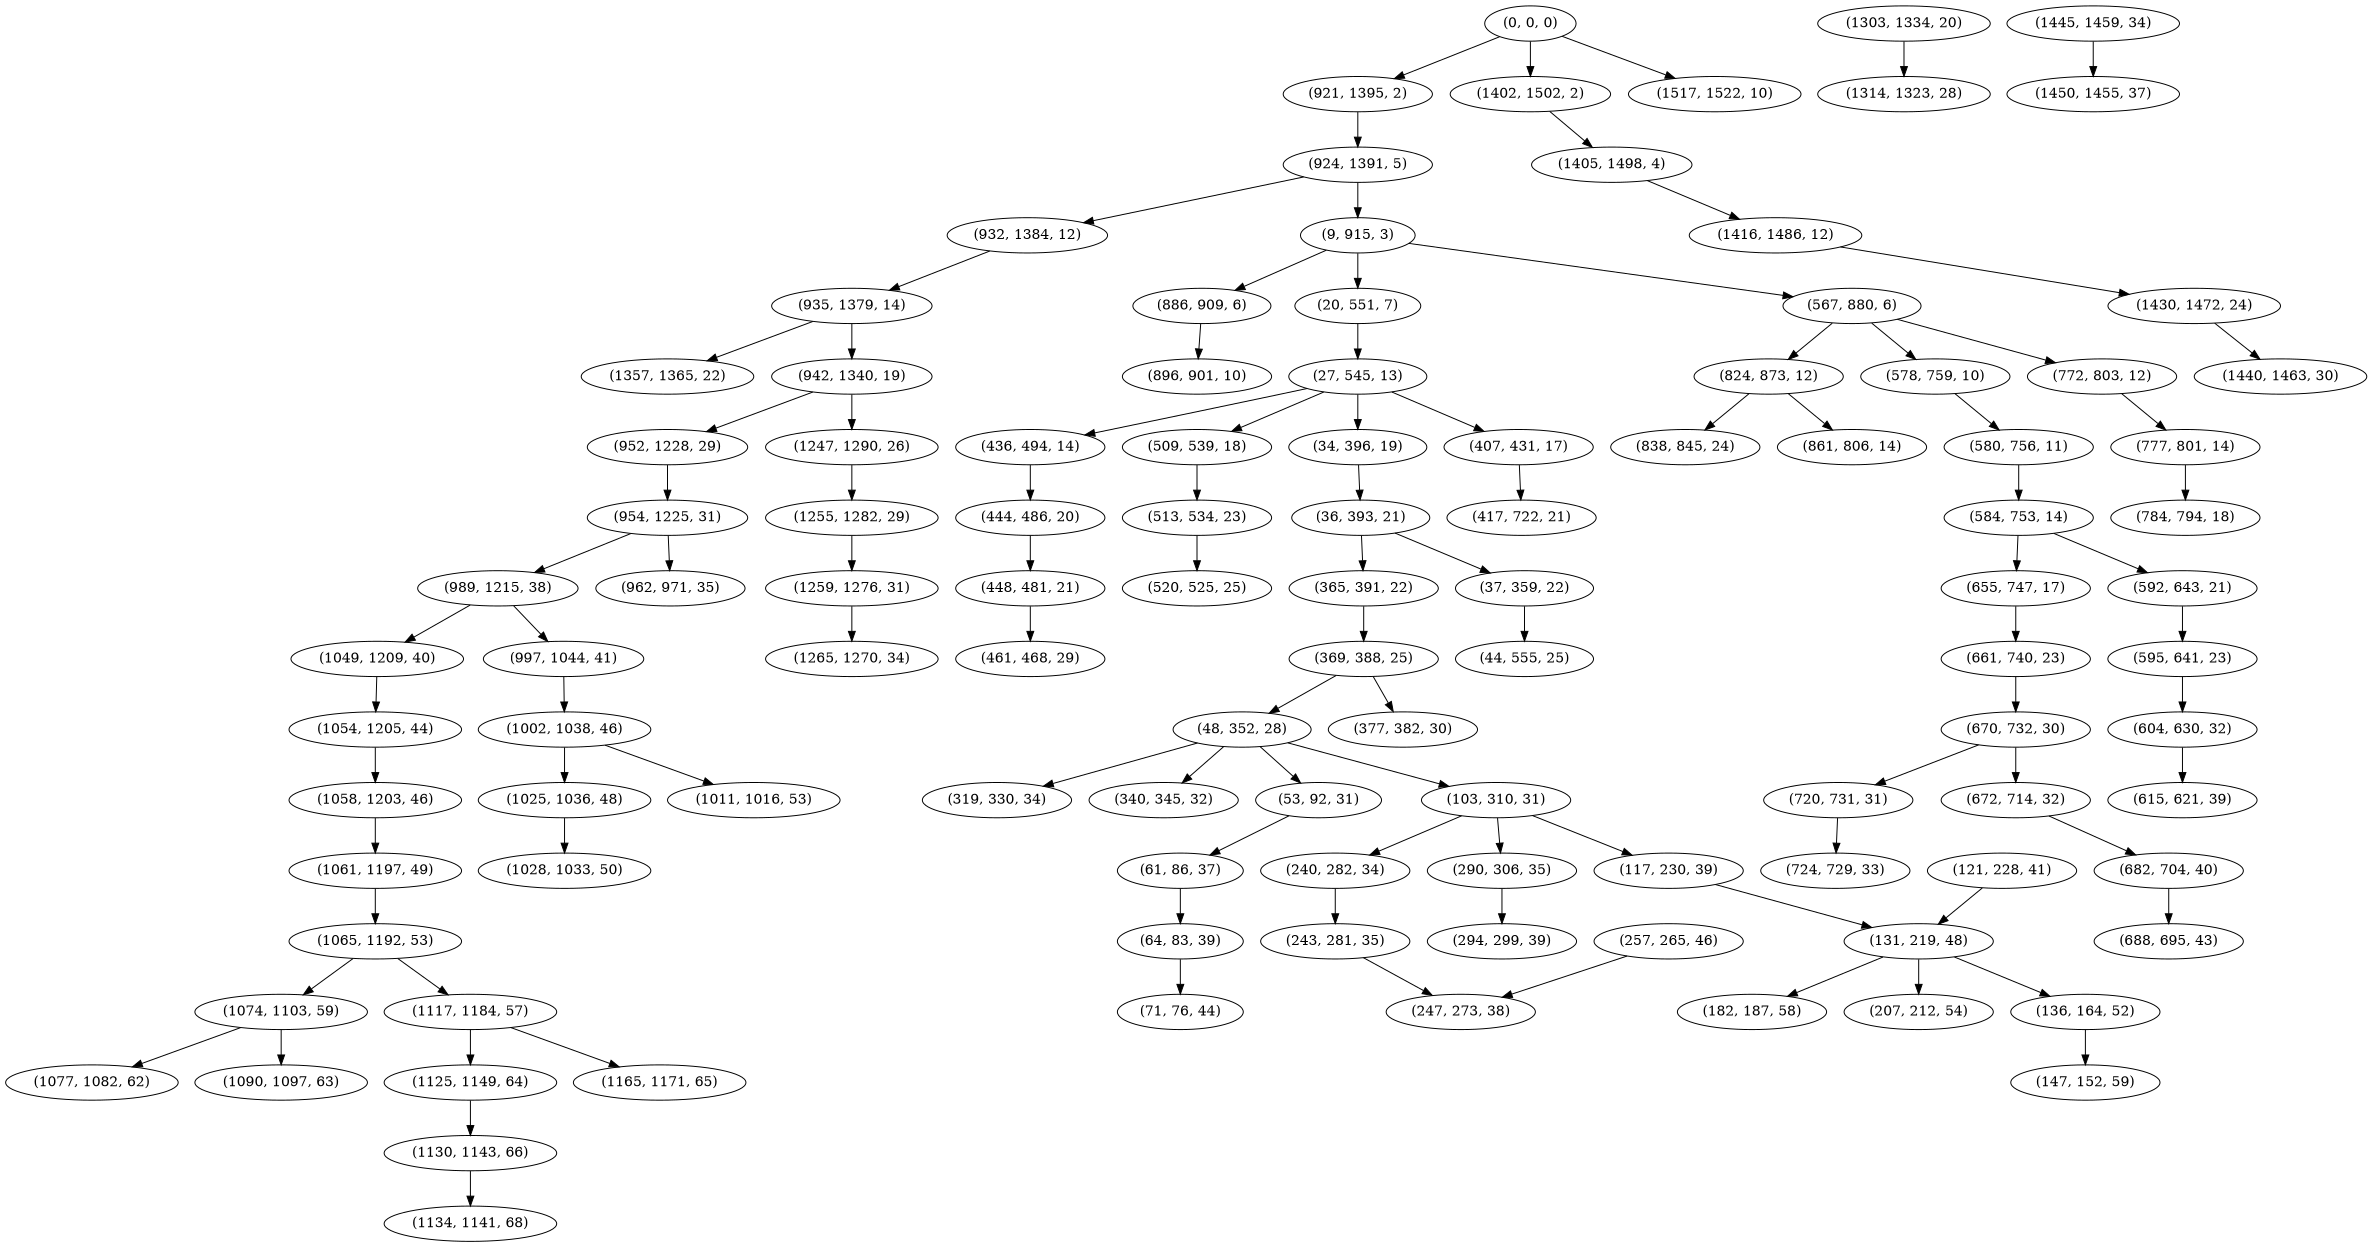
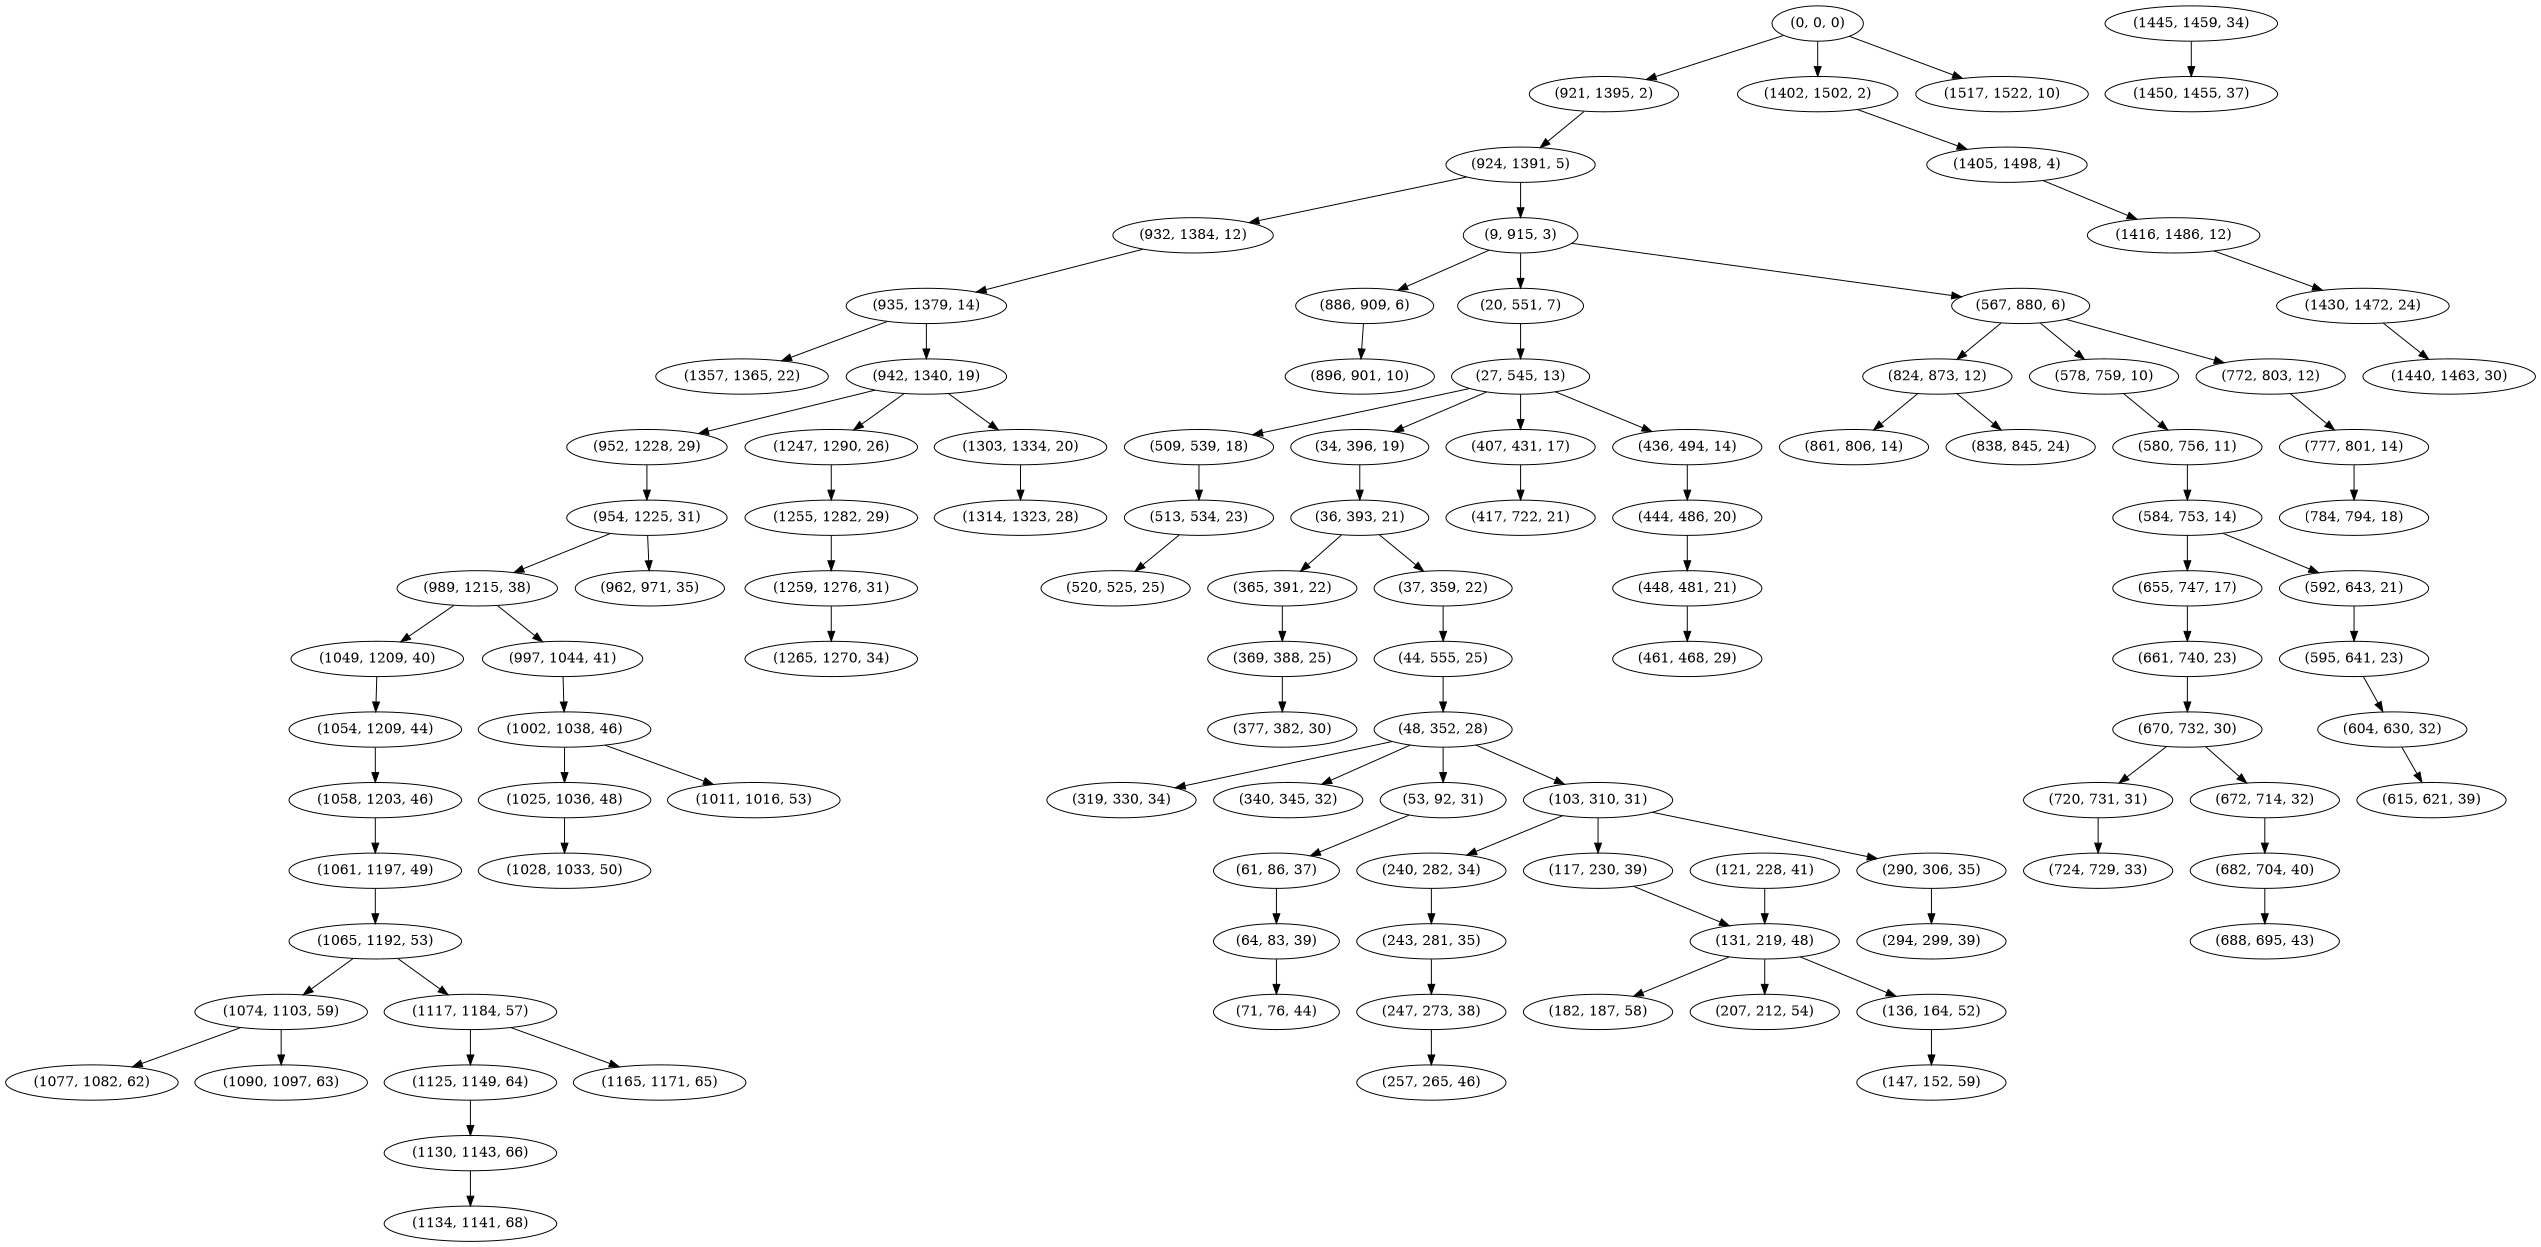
none -> (969, 409)
(1307, 692) -> (1443, 689)
(375, 730) -> (375, 730)
(1570, 975) -> (1431, 1042)
